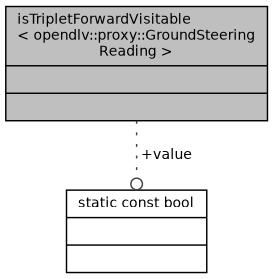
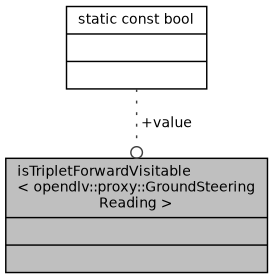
(137, 150) -> (137, 118)
